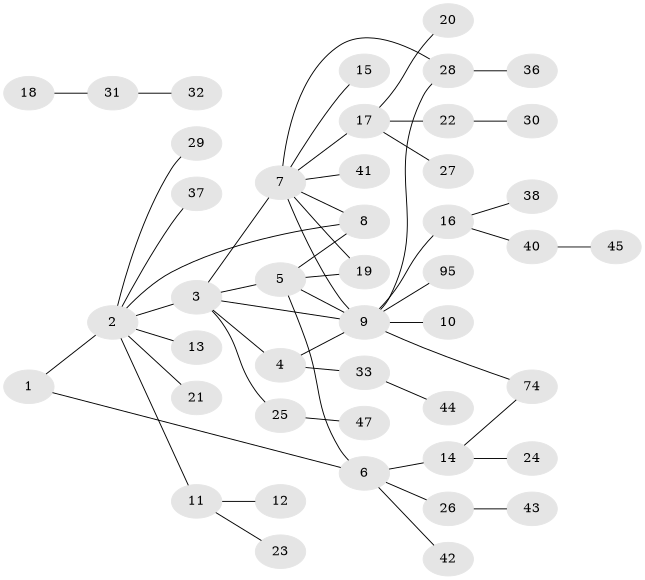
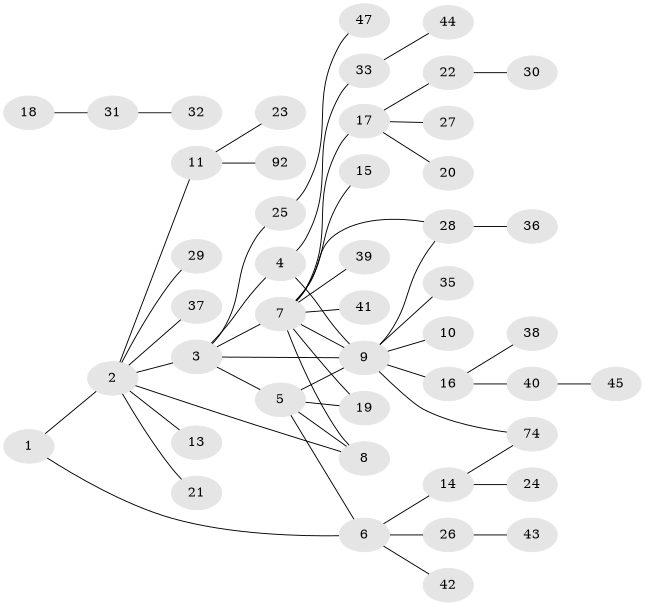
none -> (364, 257)
(448, 272) -> (448, 283)
(281, 501) -> (281, 163)
